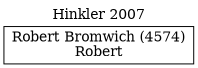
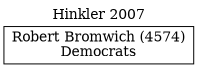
(99, 45) -> (99, 45)
